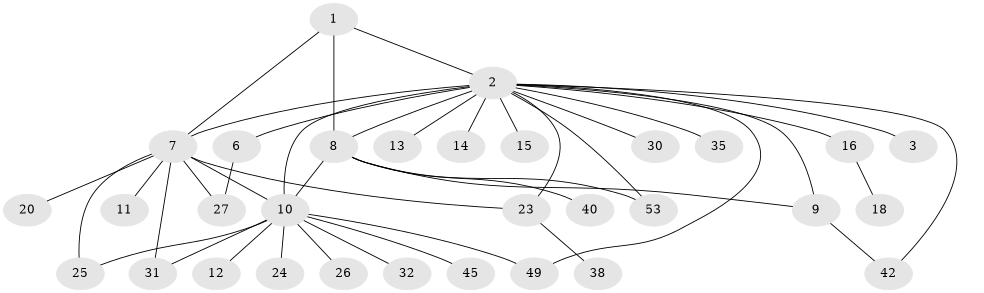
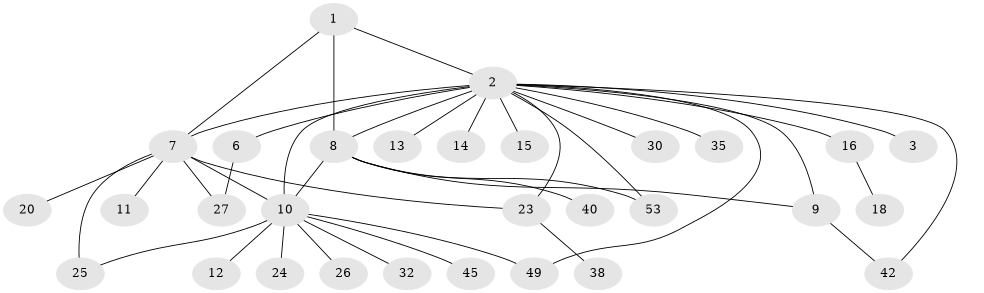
(153, 274) -> none
